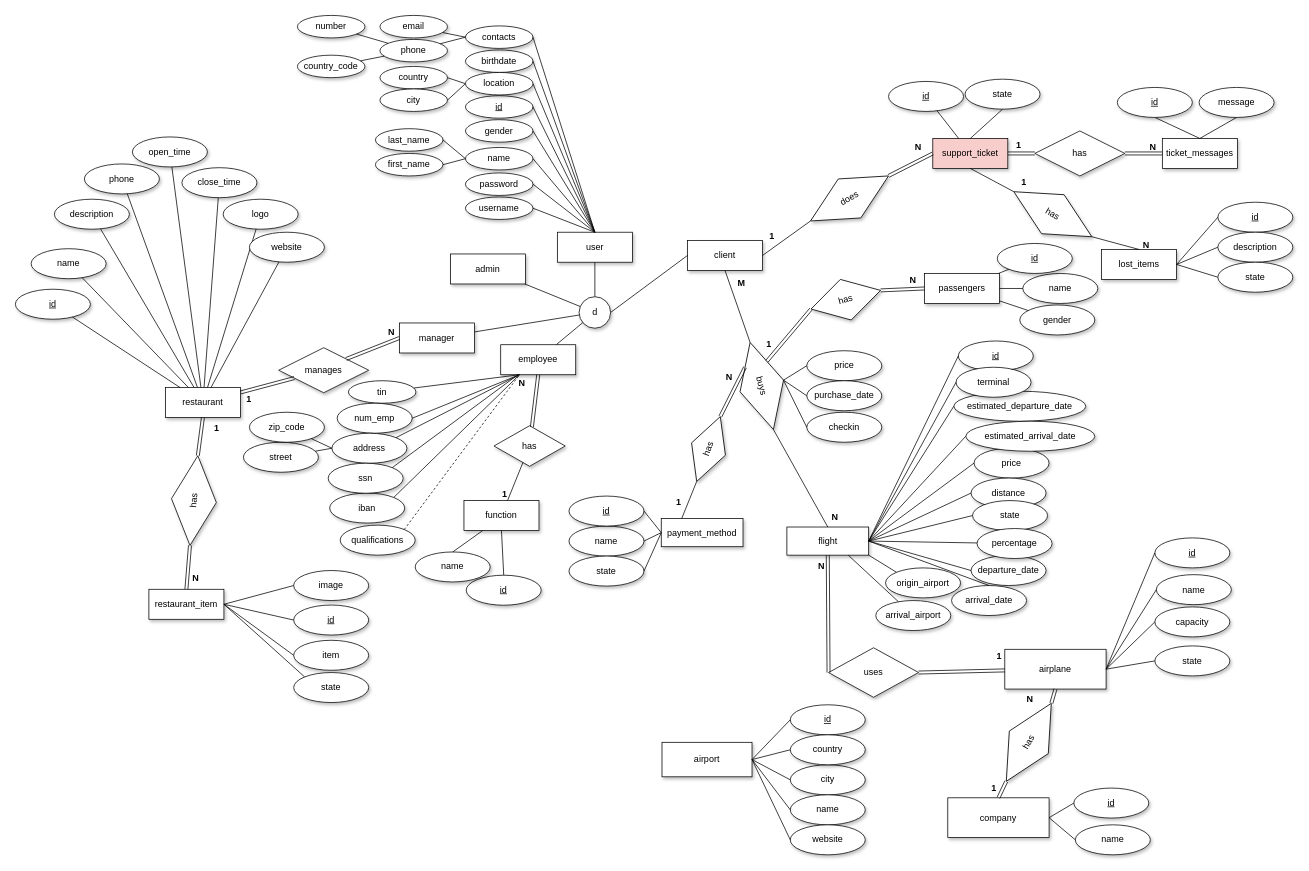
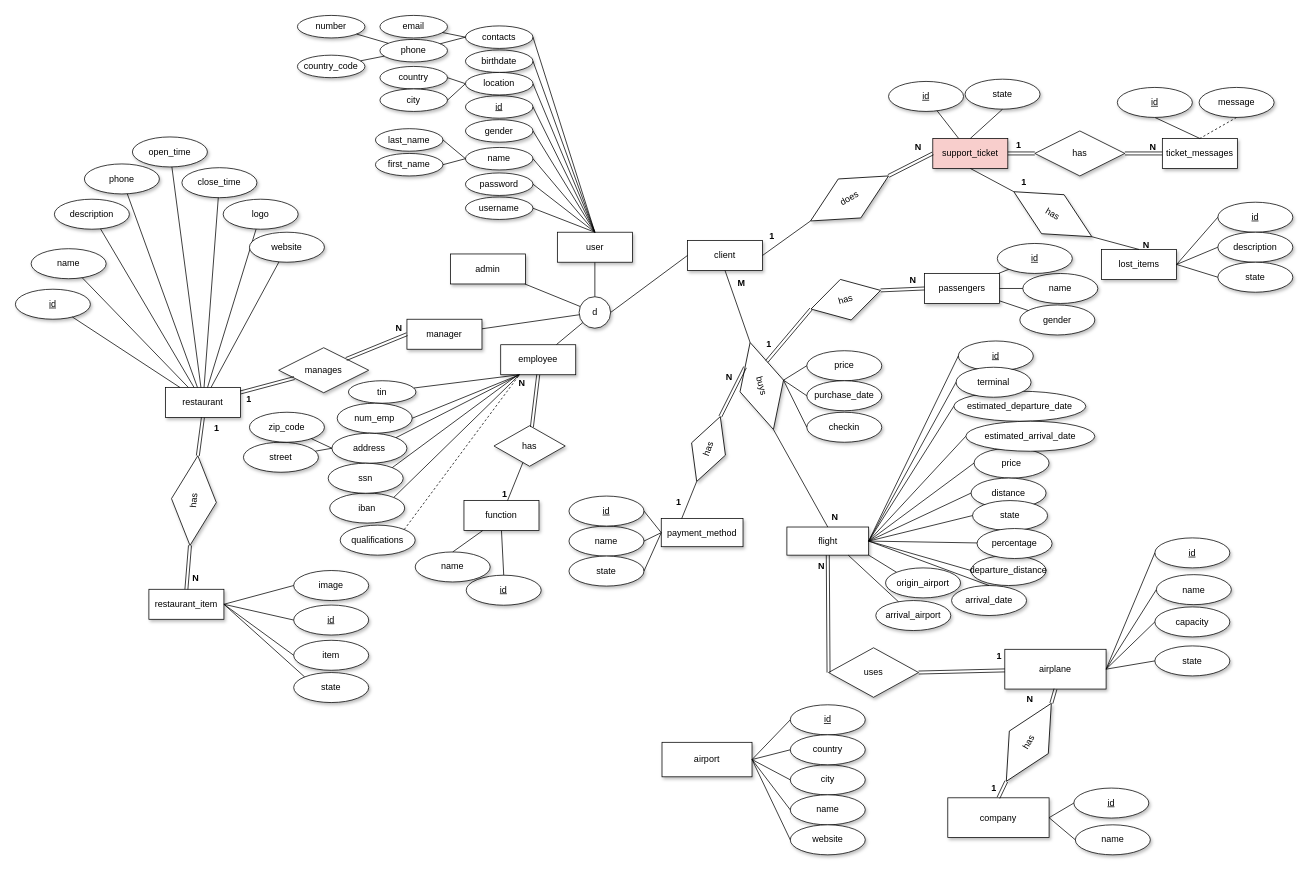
(1217, 128) -> (1217, 128)
(437, 338) -> (444, 334)
(1008, 570) -> (1008, 570)
